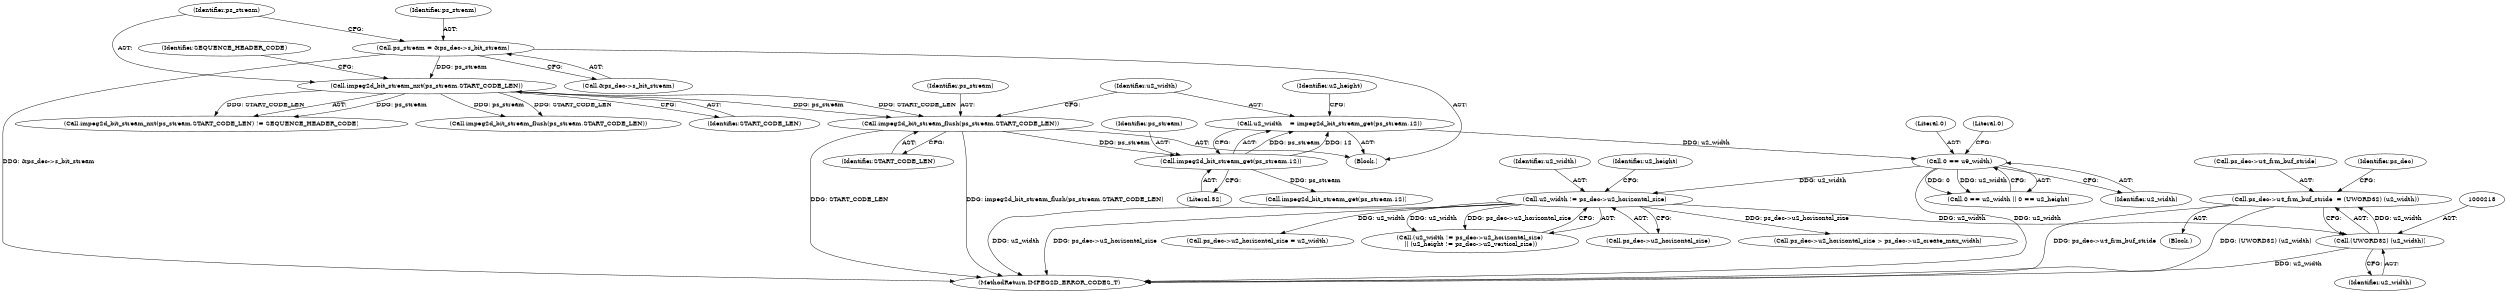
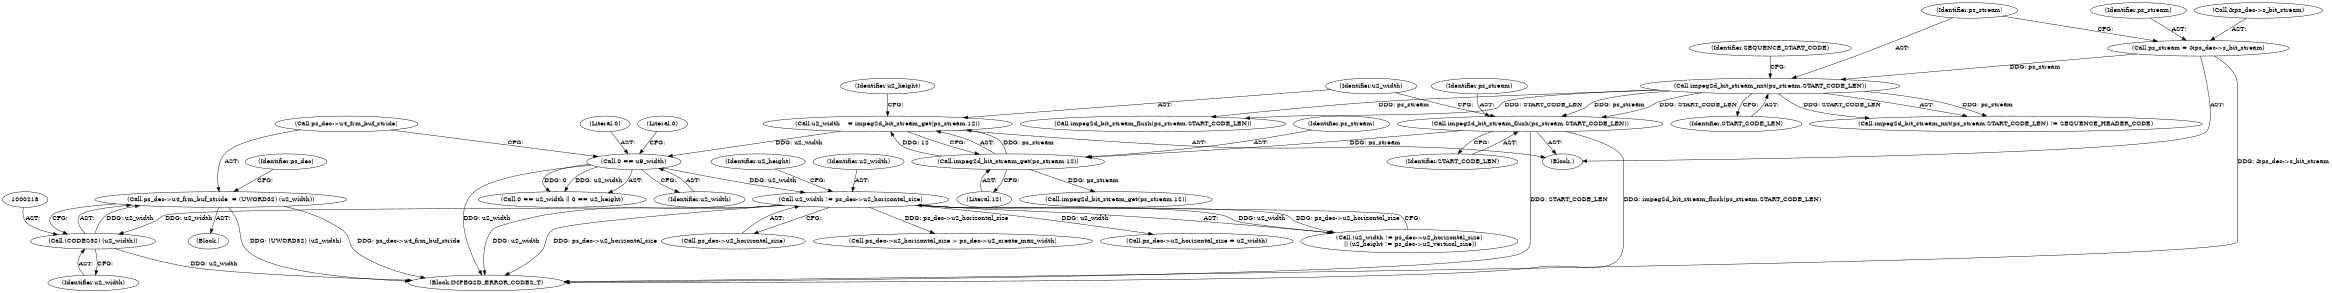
(225, 48) -> (1770, 48)
(535, 67) -> none
(2008, 178) -> (492, 143)
(1204, 200) -> (984, 200)
(2380, 241) -> (93, 241)
(1049, 283) -> (486, 283)
